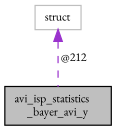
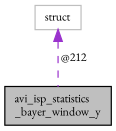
(58, 106) -> (58, 106)
